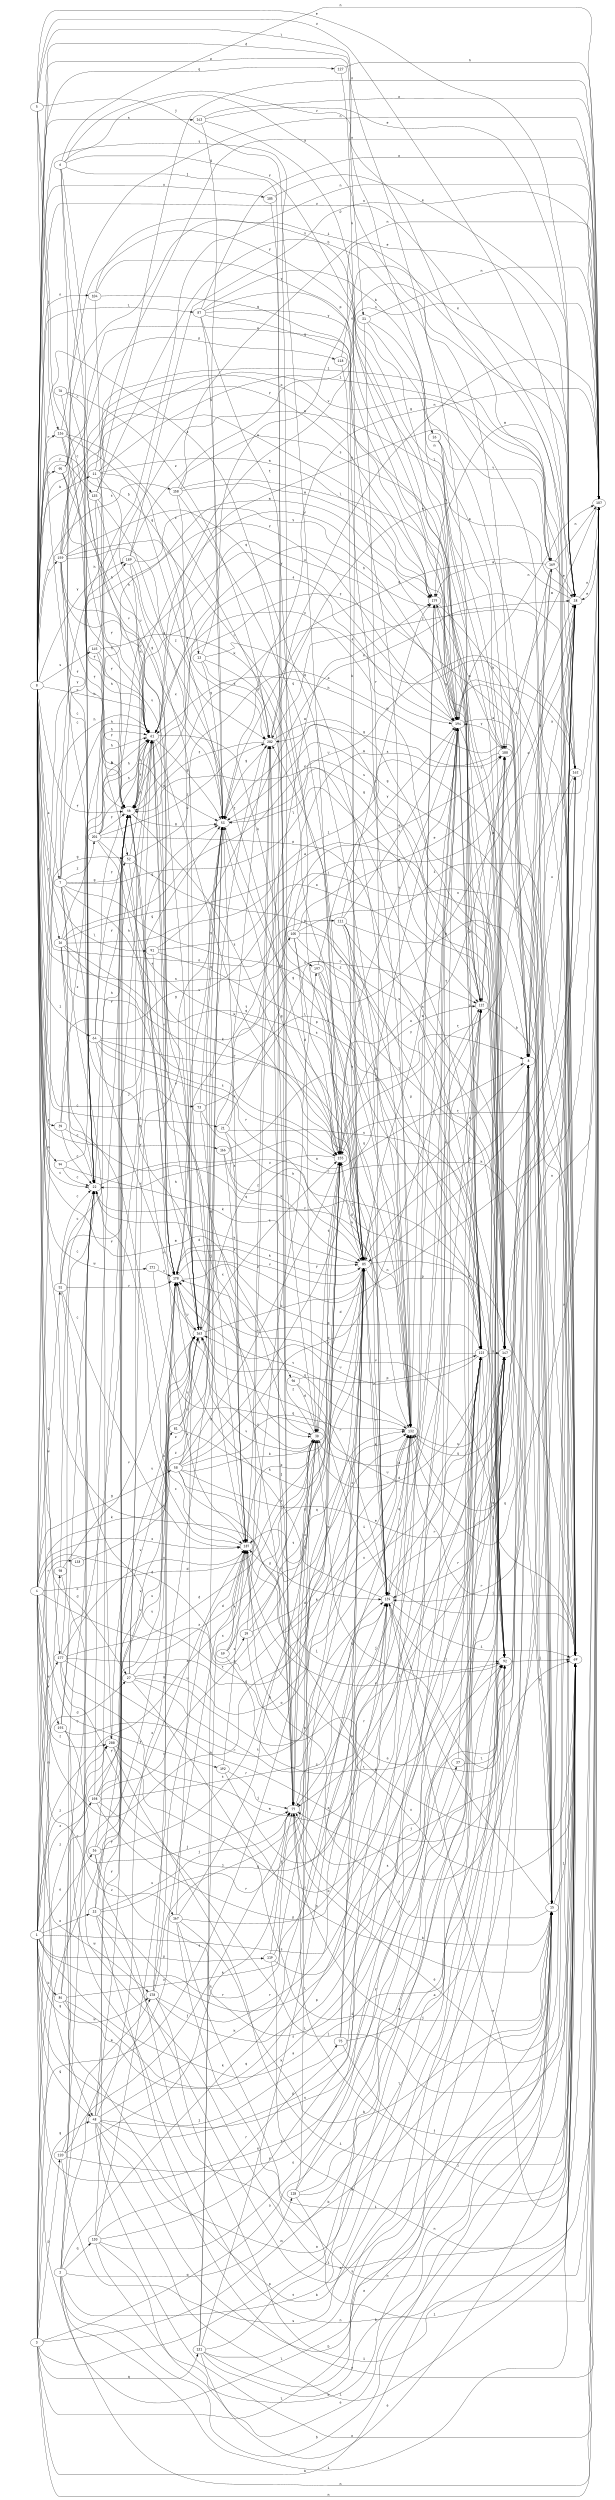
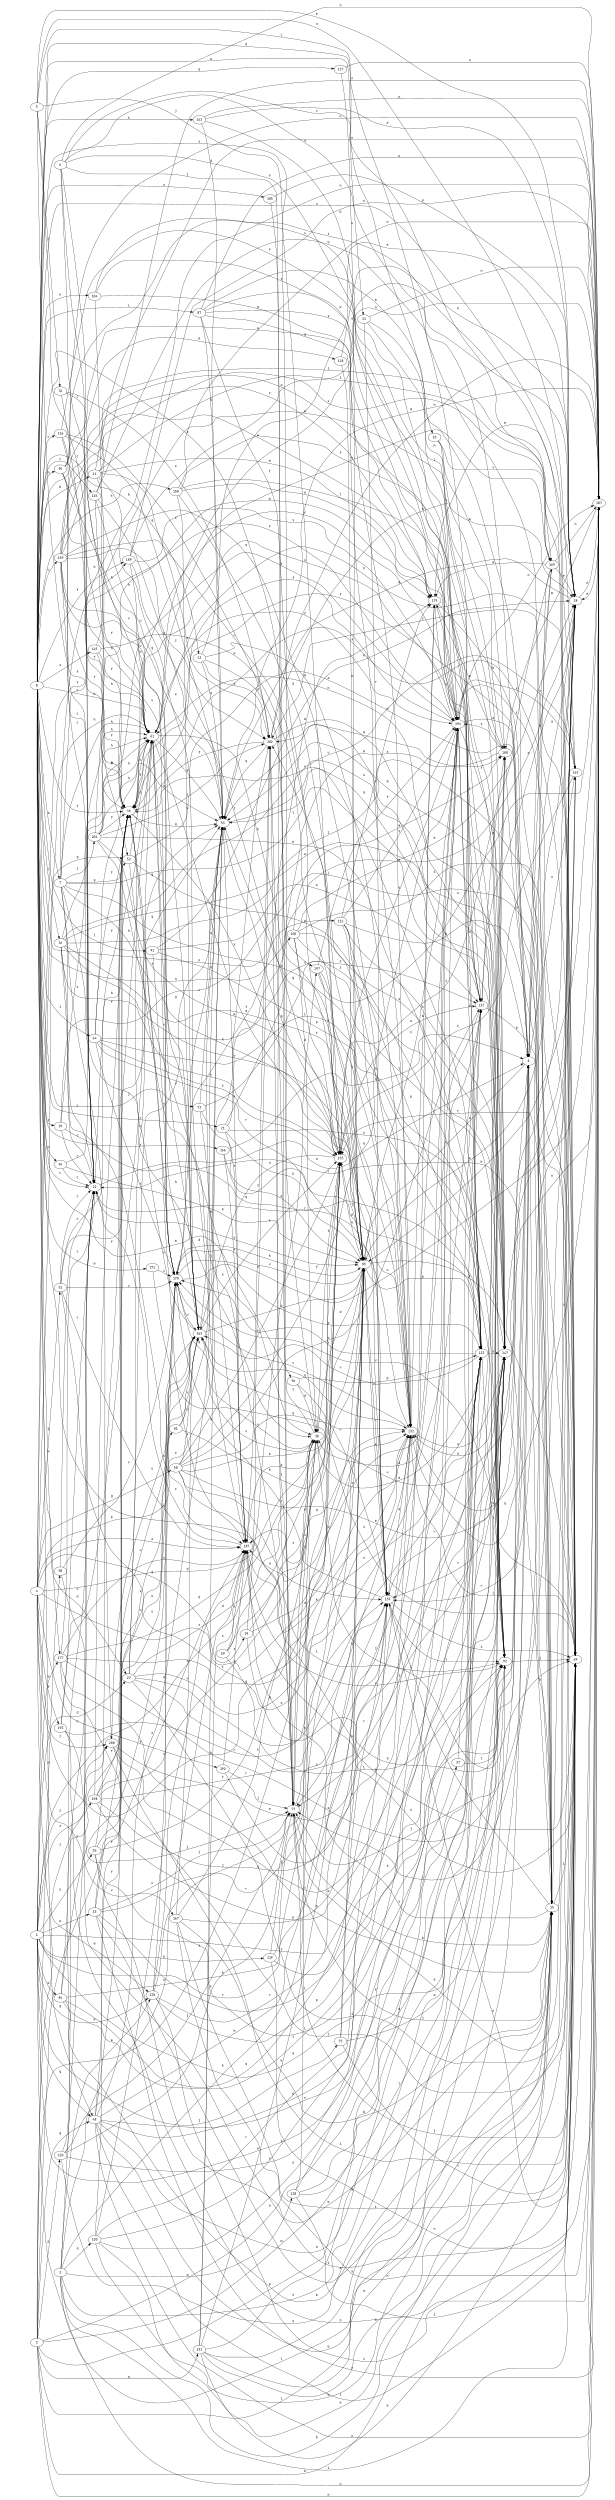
(45, 262) -> (48, 241)
(78, 1562) -> none
